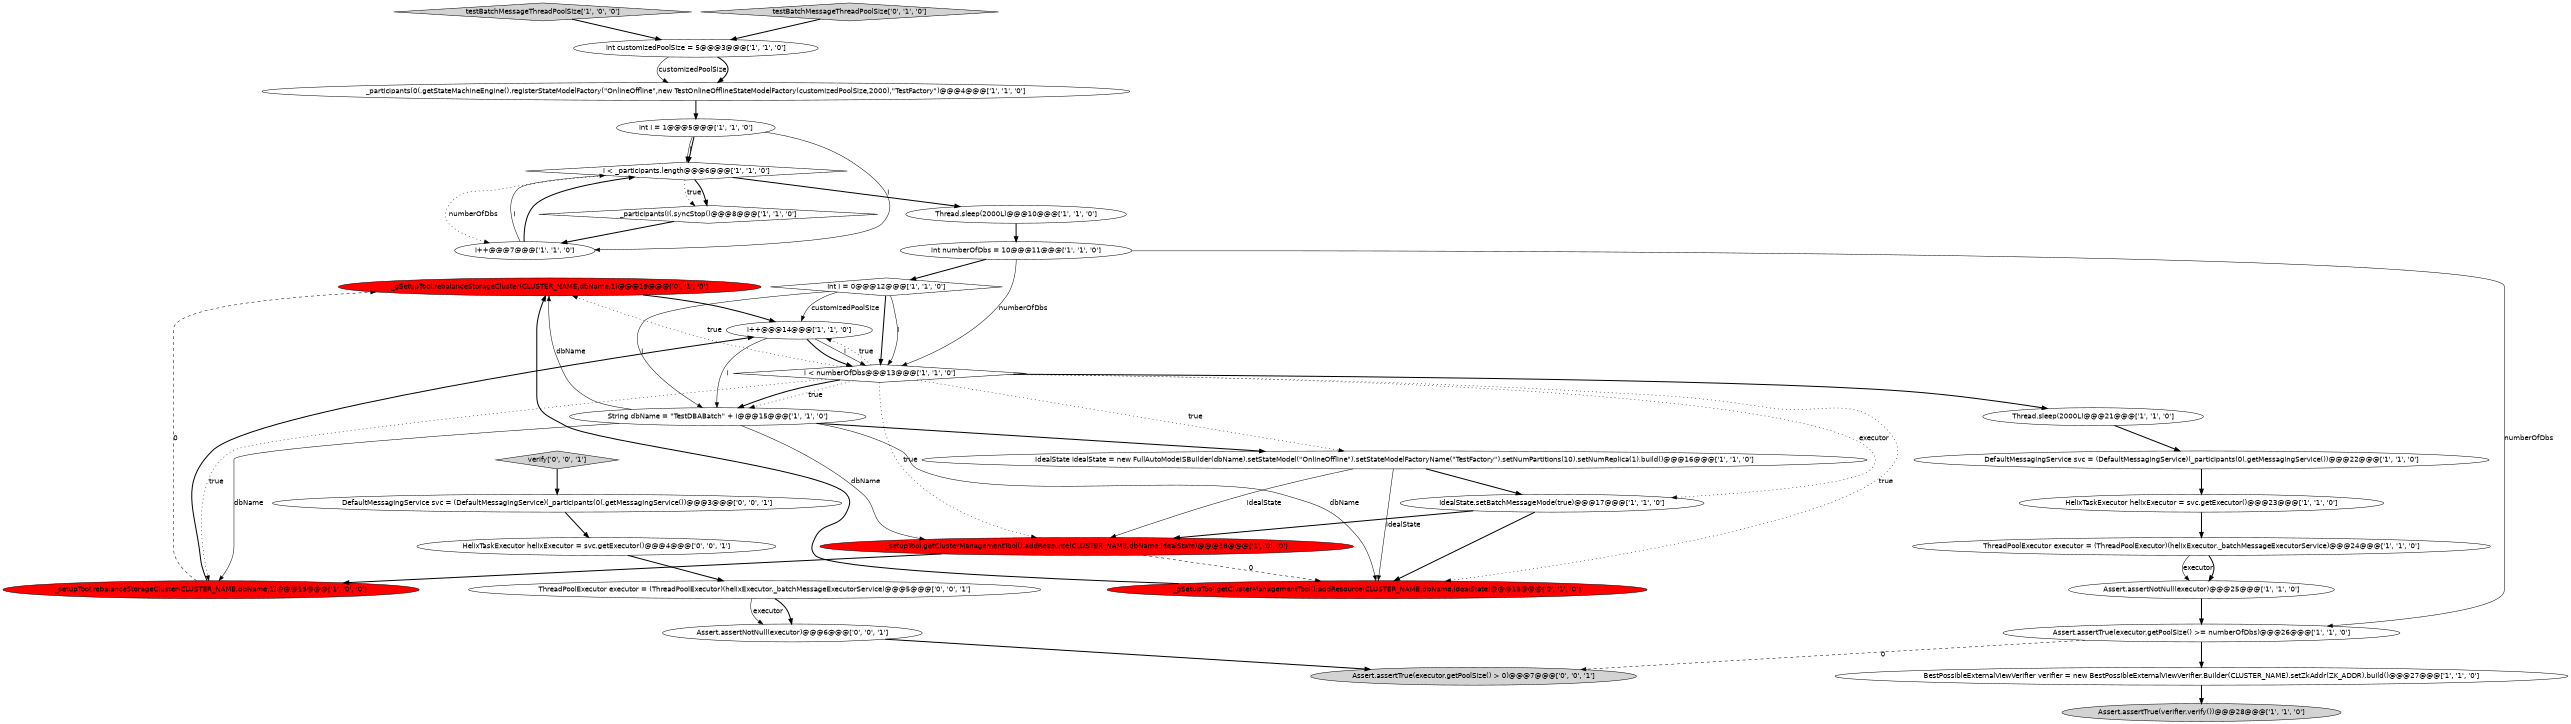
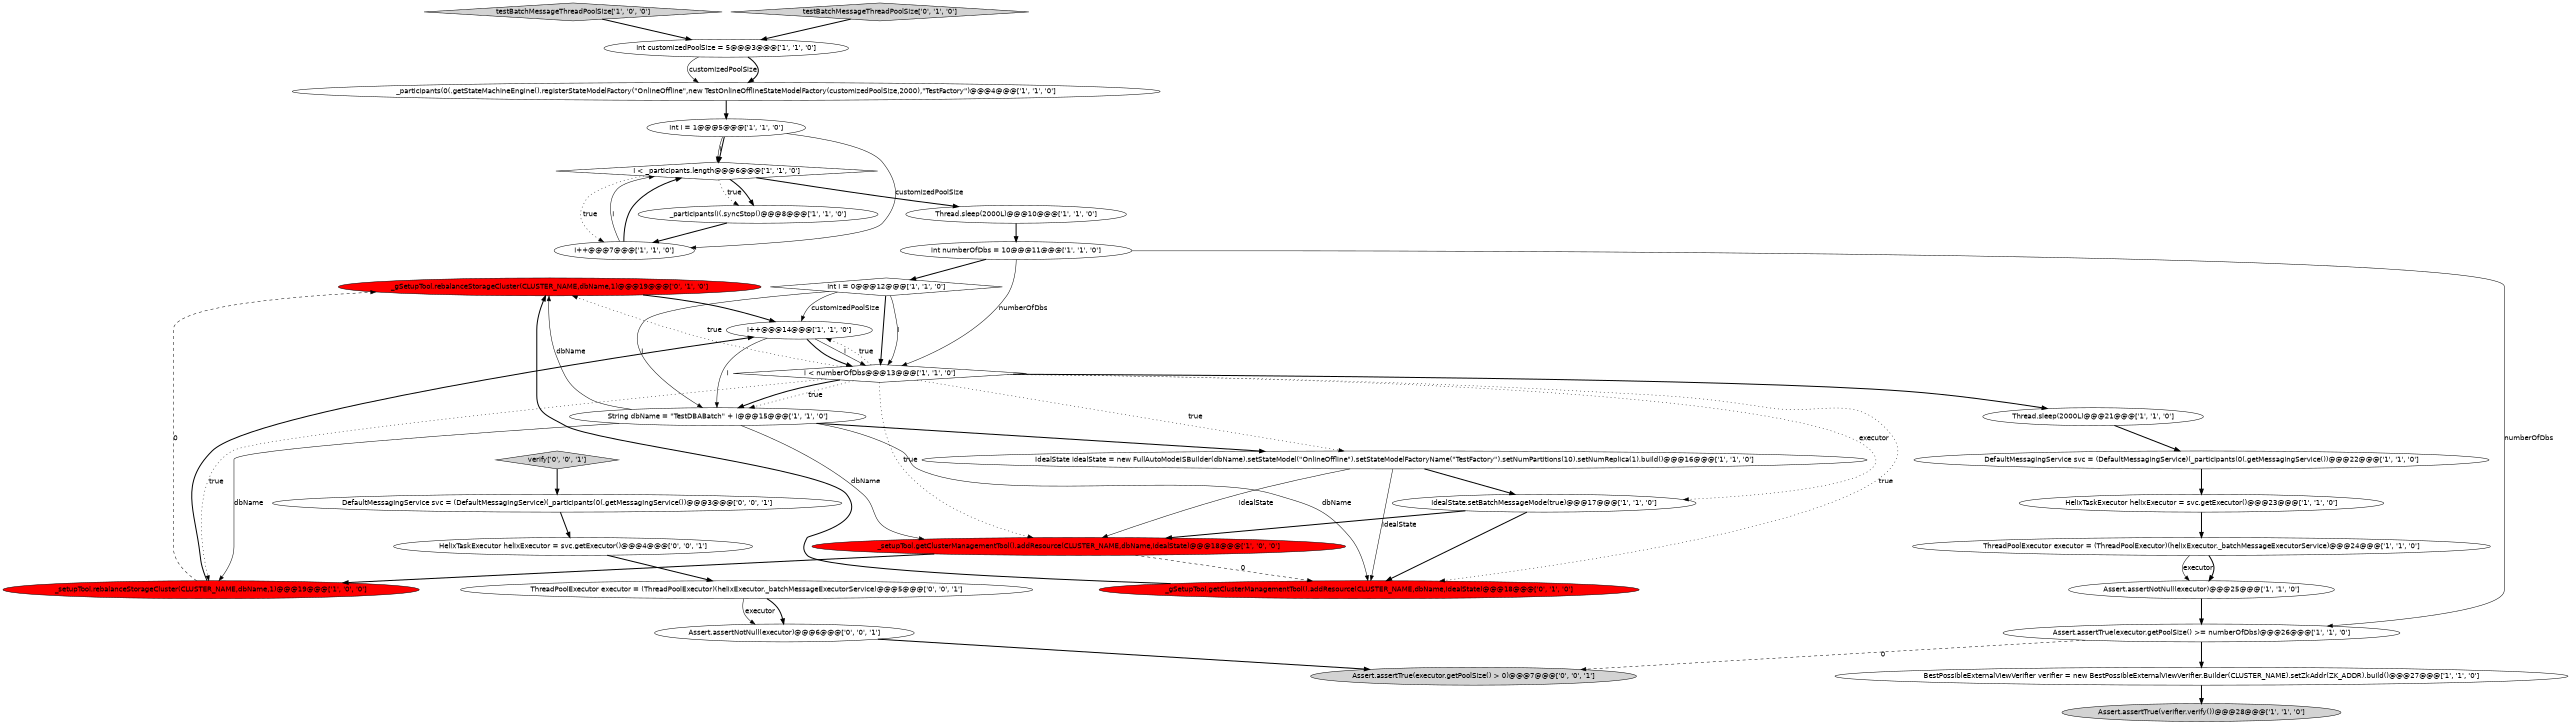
(888, 193) -> (929, 193)
(473, 214) -> (590, 214)
(708, 214) -> (758, 214)
